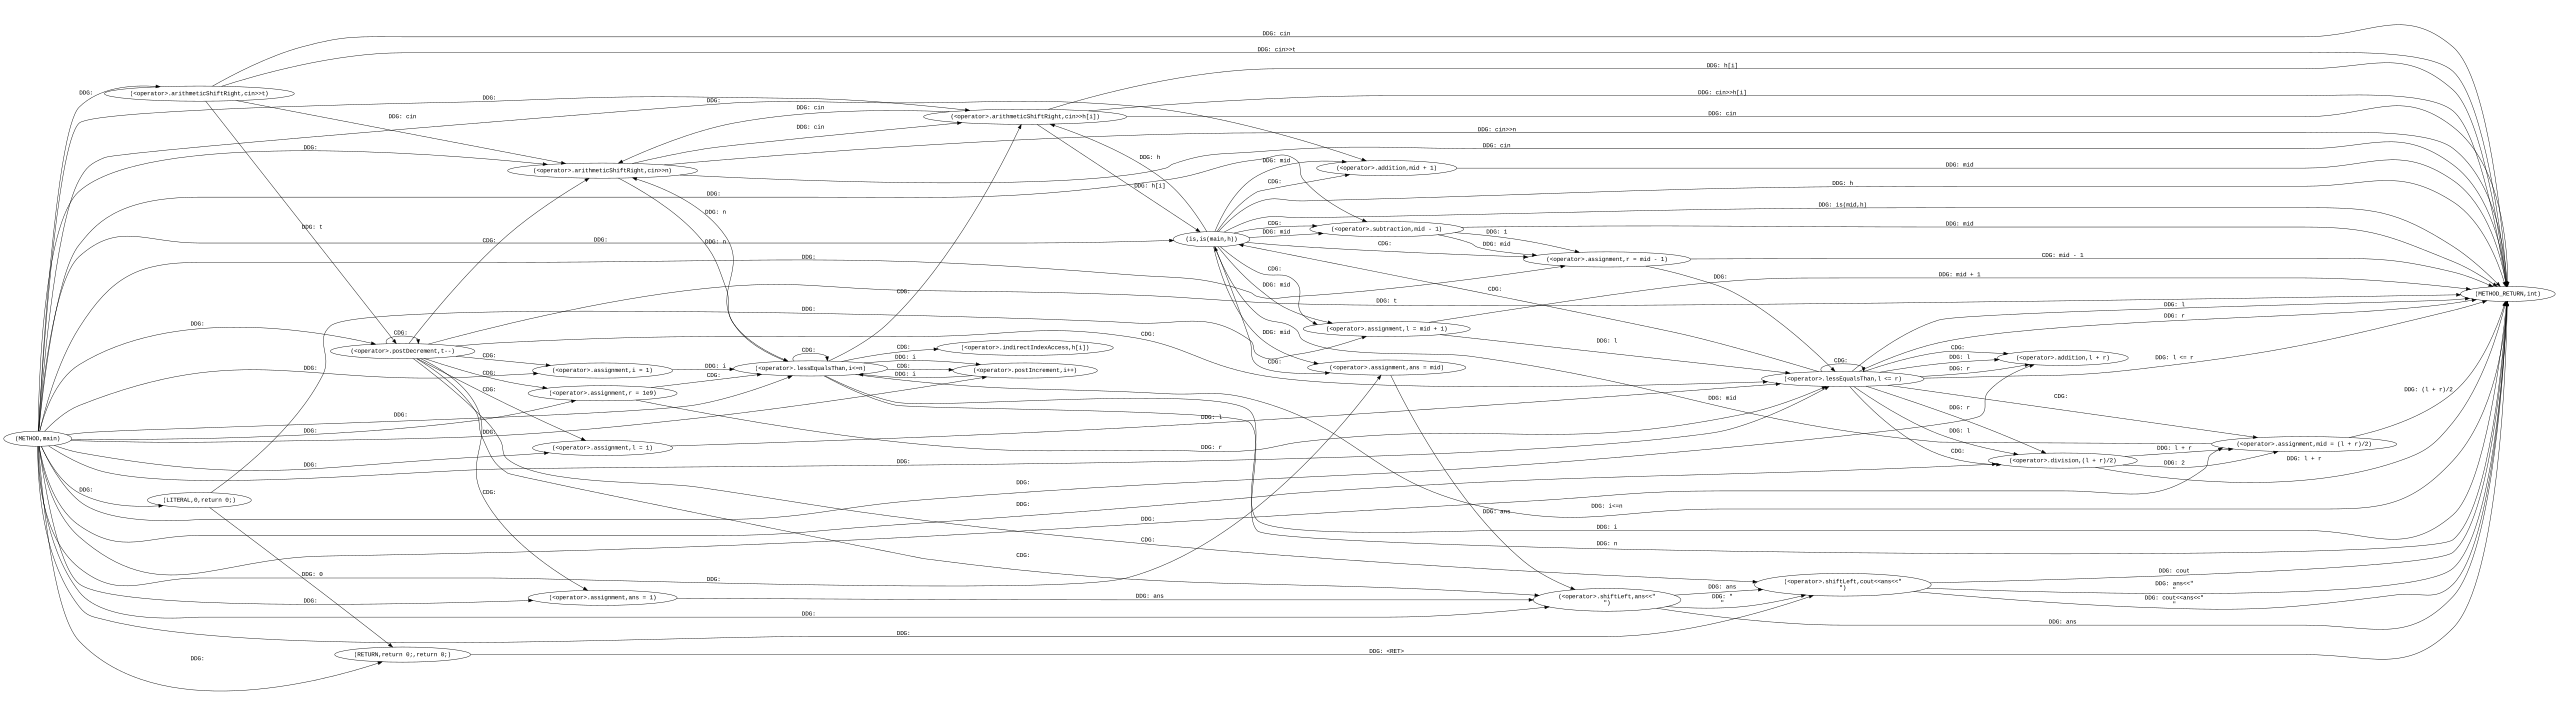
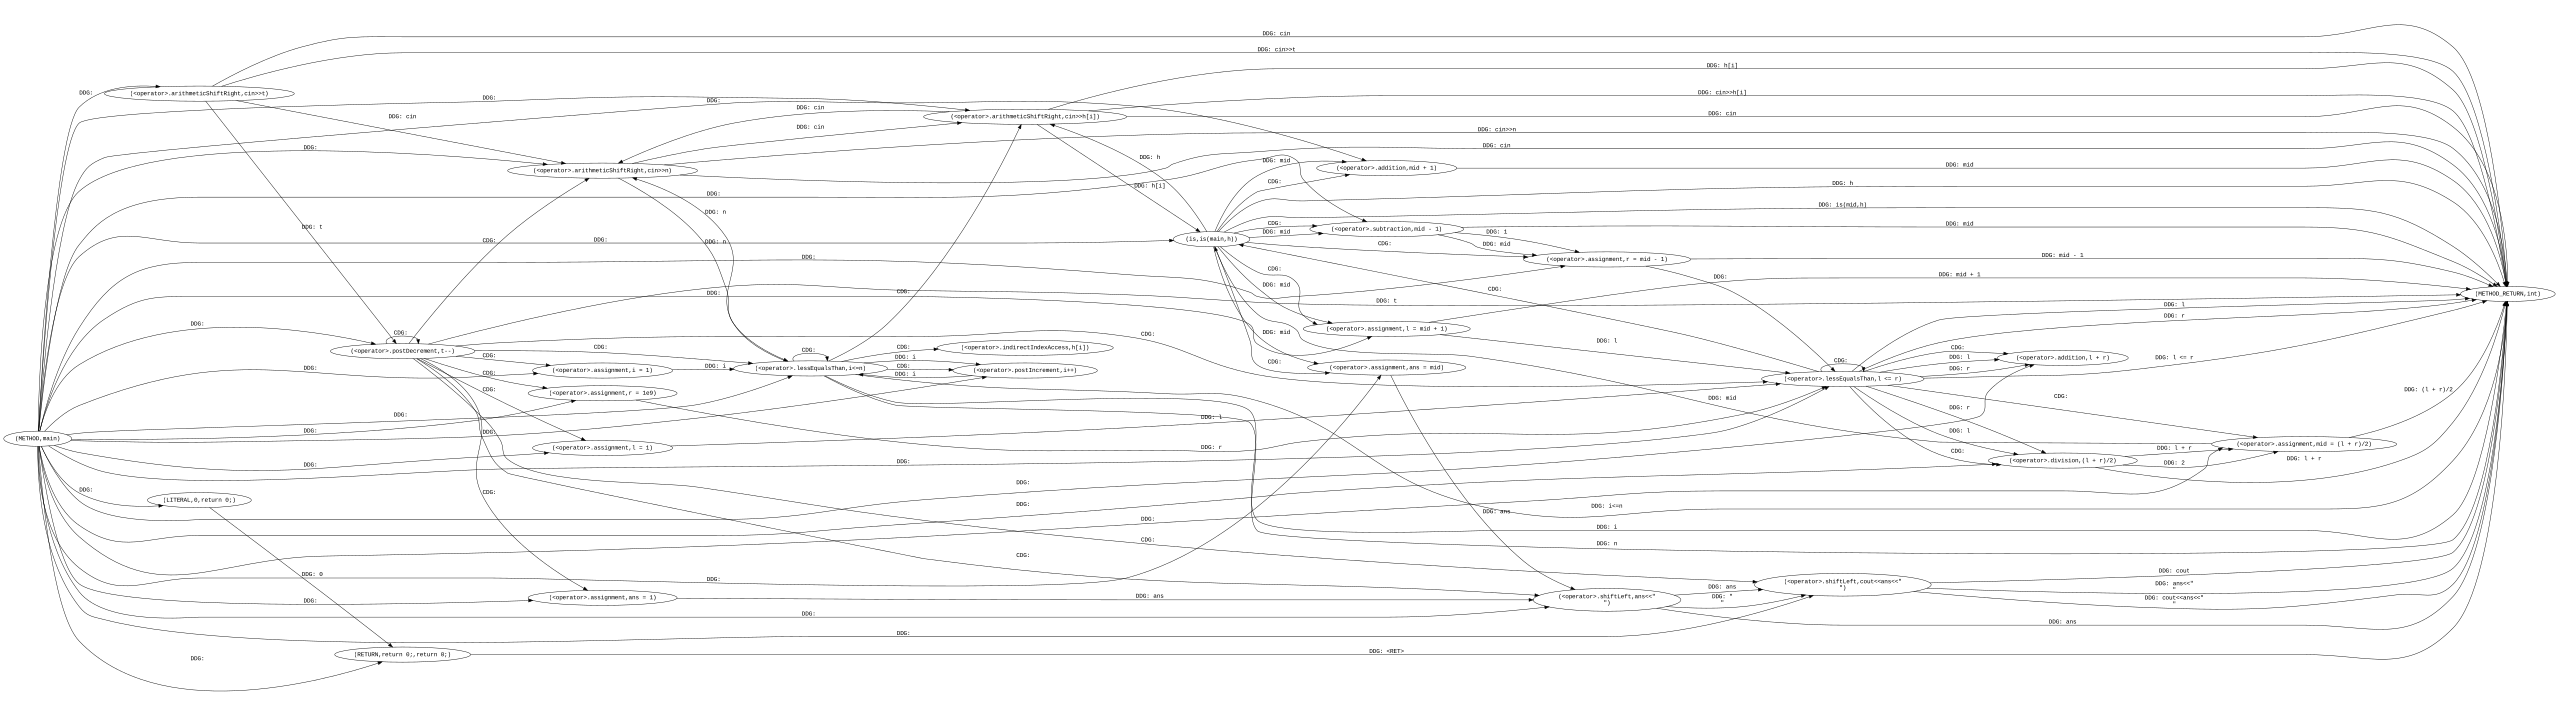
(2063, 255) -> (2063, 255)
(747, 312) -> (678, 296)
(704, 381) -> (612, 353)
